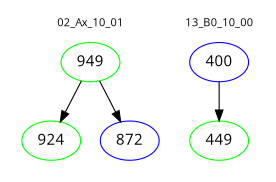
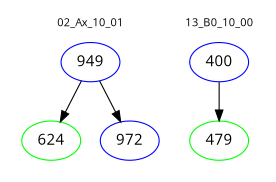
(90, 62) -> (90, 62)
(51, 141) -> (51, 141)
(130, 141) -> (130, 141)
(219, 141) -> (219, 141)
